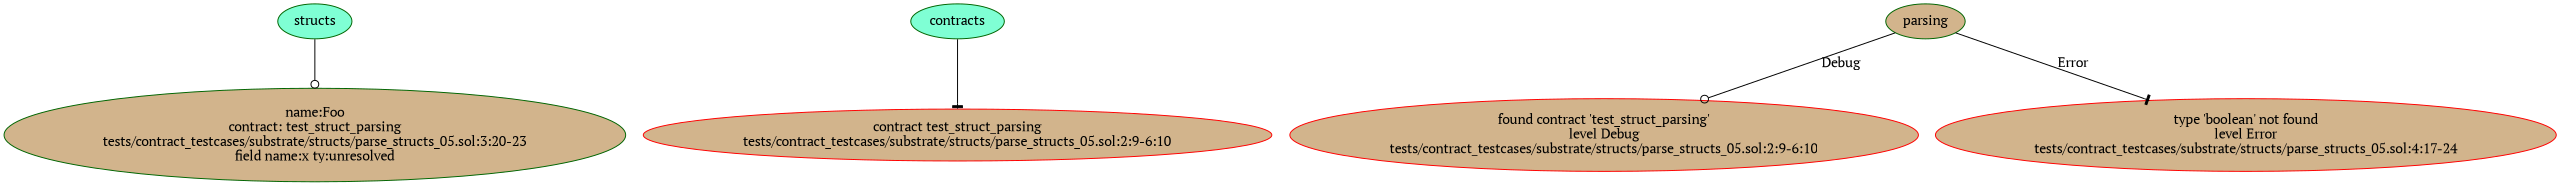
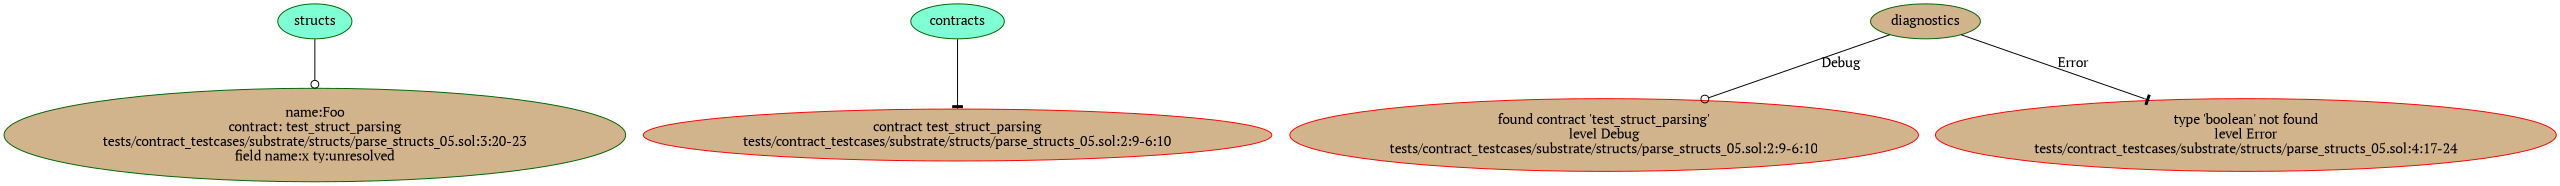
(1925, 21) -> (1925, 21)
